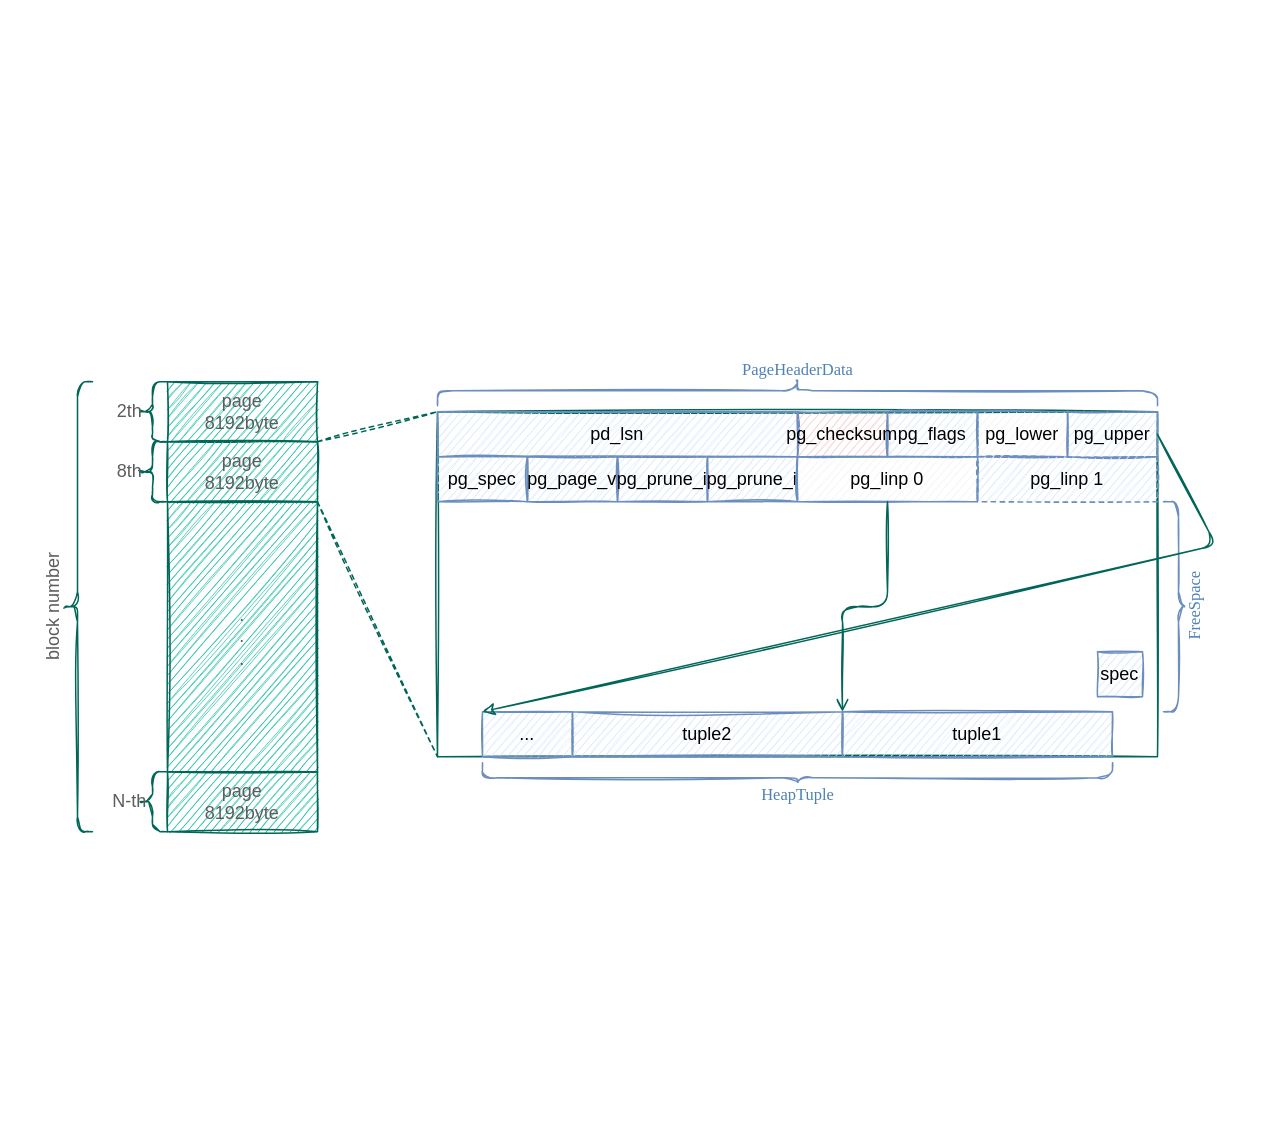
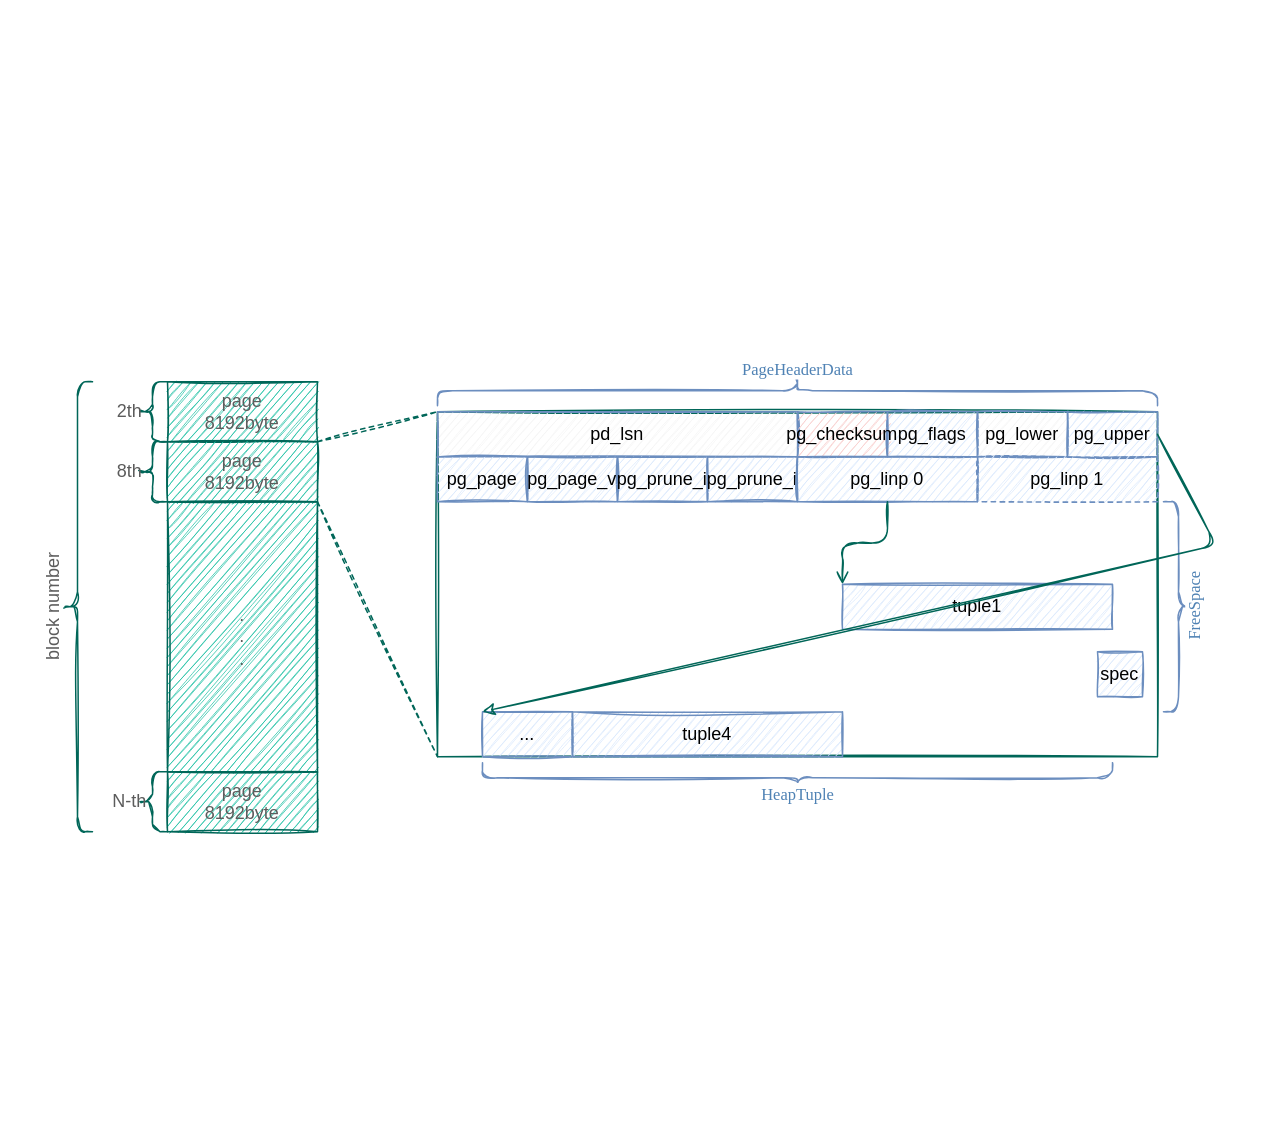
(617, 434) -> (617, 434)
(482, 479) -> (482, 479)
(887, 479) -> (887, 479)
(707, 734) -> (707, 734)
(977, 734) -> (977, 607)
